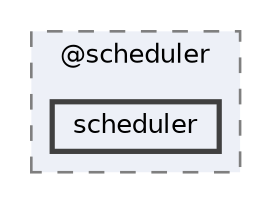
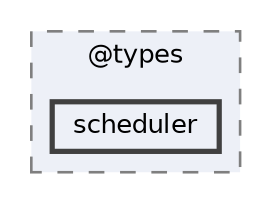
(136, 56) -> (136, 56)
